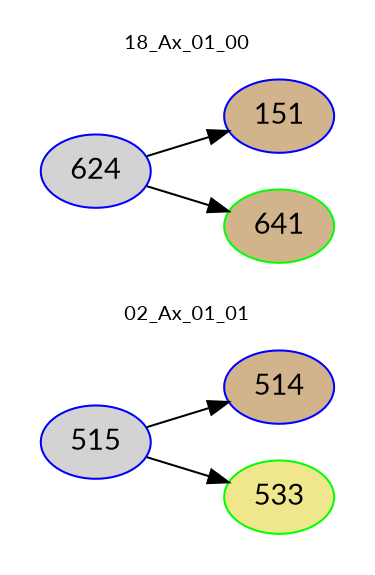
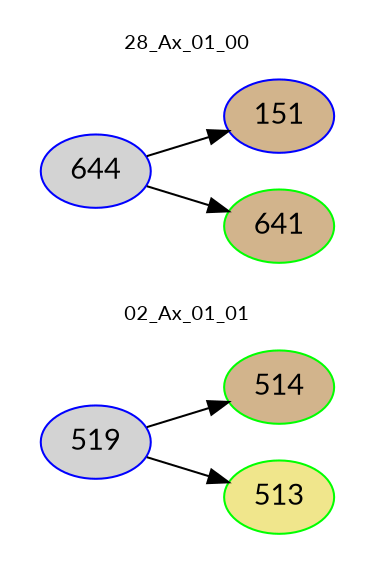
(187, 44) -> (187, 44)
(96, 171) -> (96, 171)
(279, 387) -> (279, 387)
(96, 442) -> (96, 442)
(279, 497) -> (279, 497)
